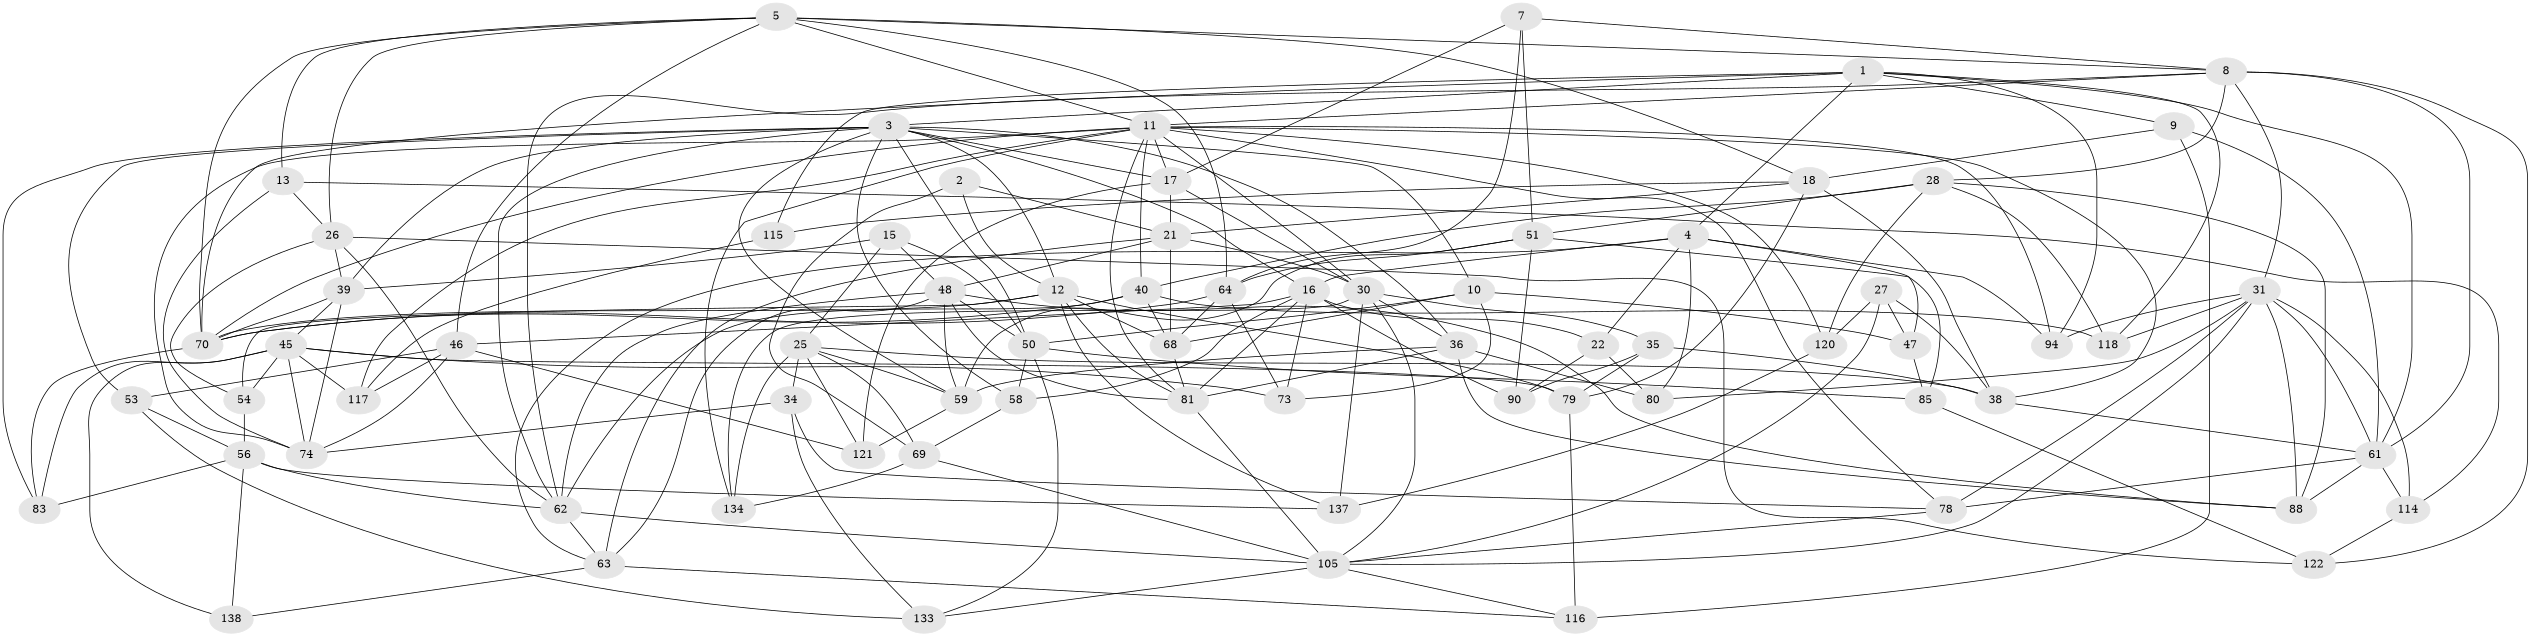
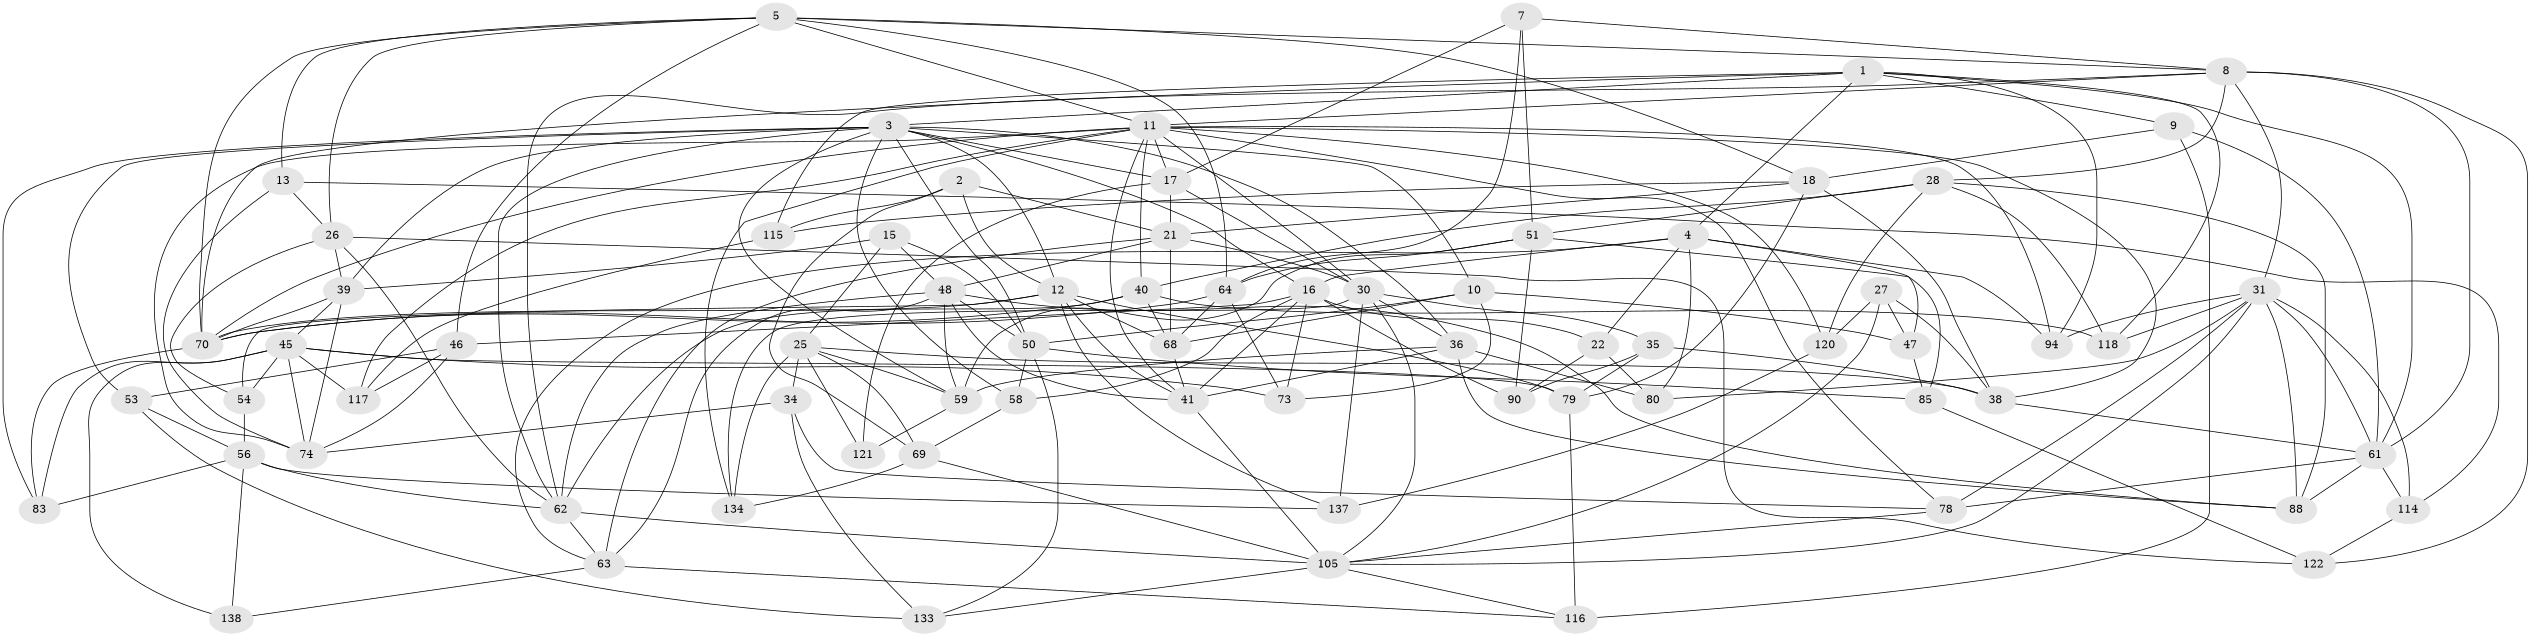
none -> (867, 209)
(650, 398) -> none
(1188, 400) -> (1188, 400)
